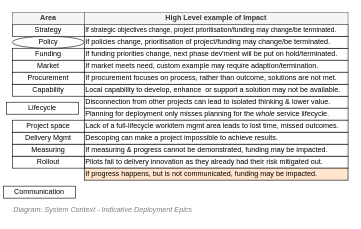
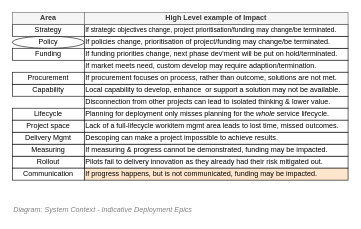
(48, 66) -> none
(213, 66) -> (213, 66)
(42, 108) -> (48, 114)
(39, 192) -> (48, 174)
